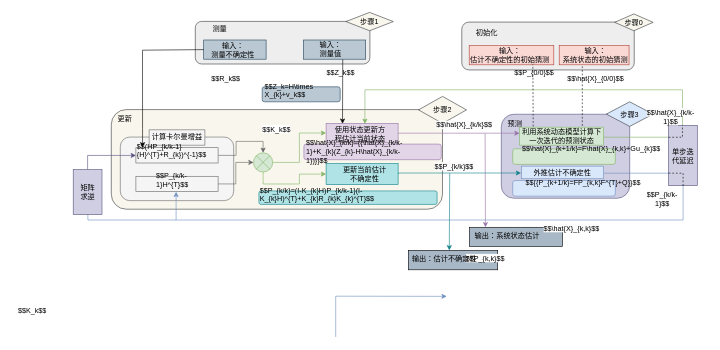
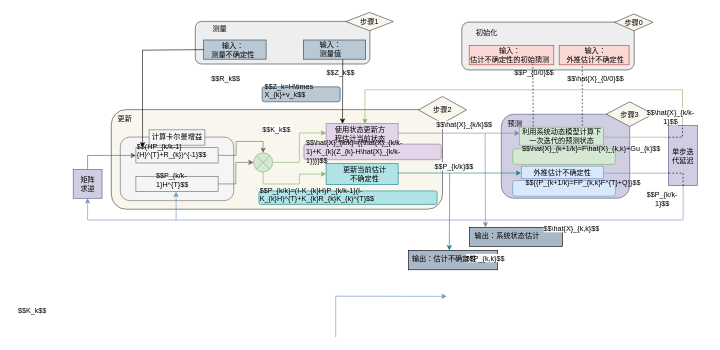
(596, 55) -> (596, 55)
(630, 114) -> (630, 114)
(88, 192) -> (88, 184)
